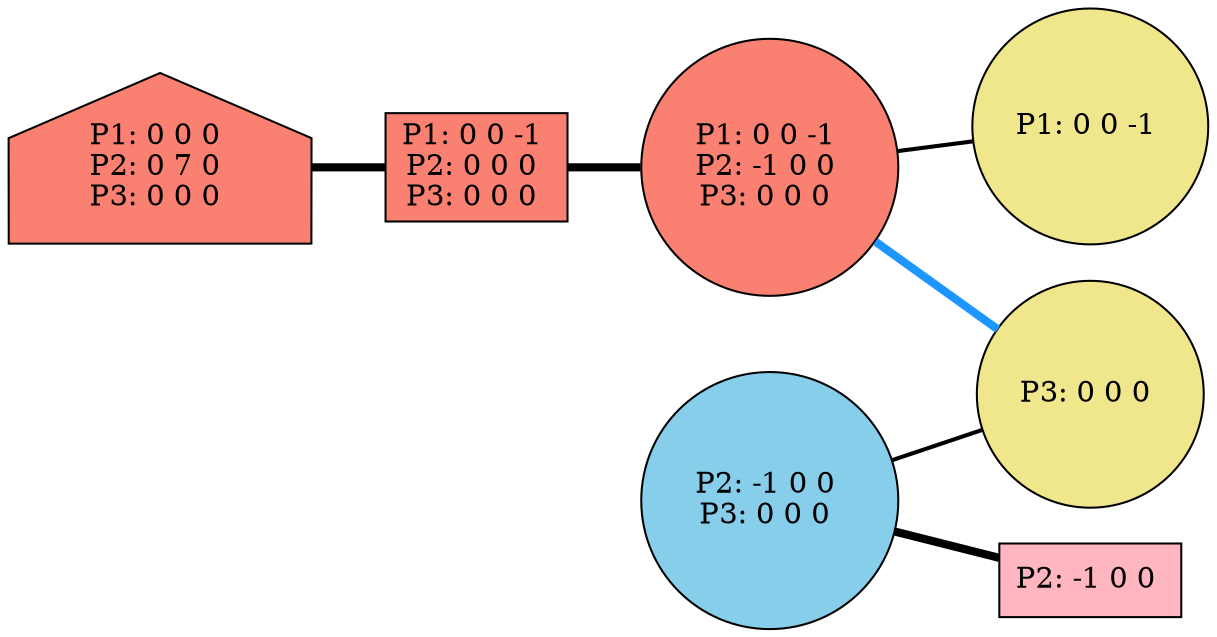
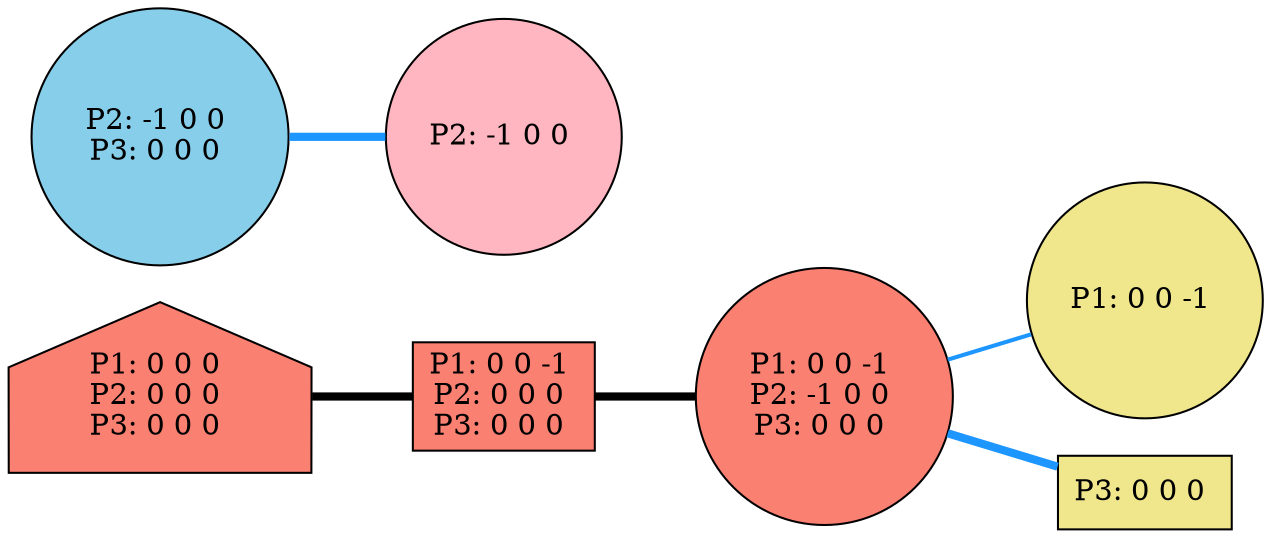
(935, 146) -> (989, 347)
(160, 167) -> (160, 396)
(1090, 394) -> (1145, 493)
(937, 445) -> none
(947, 545) -> (337, 137)
(1090, 580) -> (504, 137)
